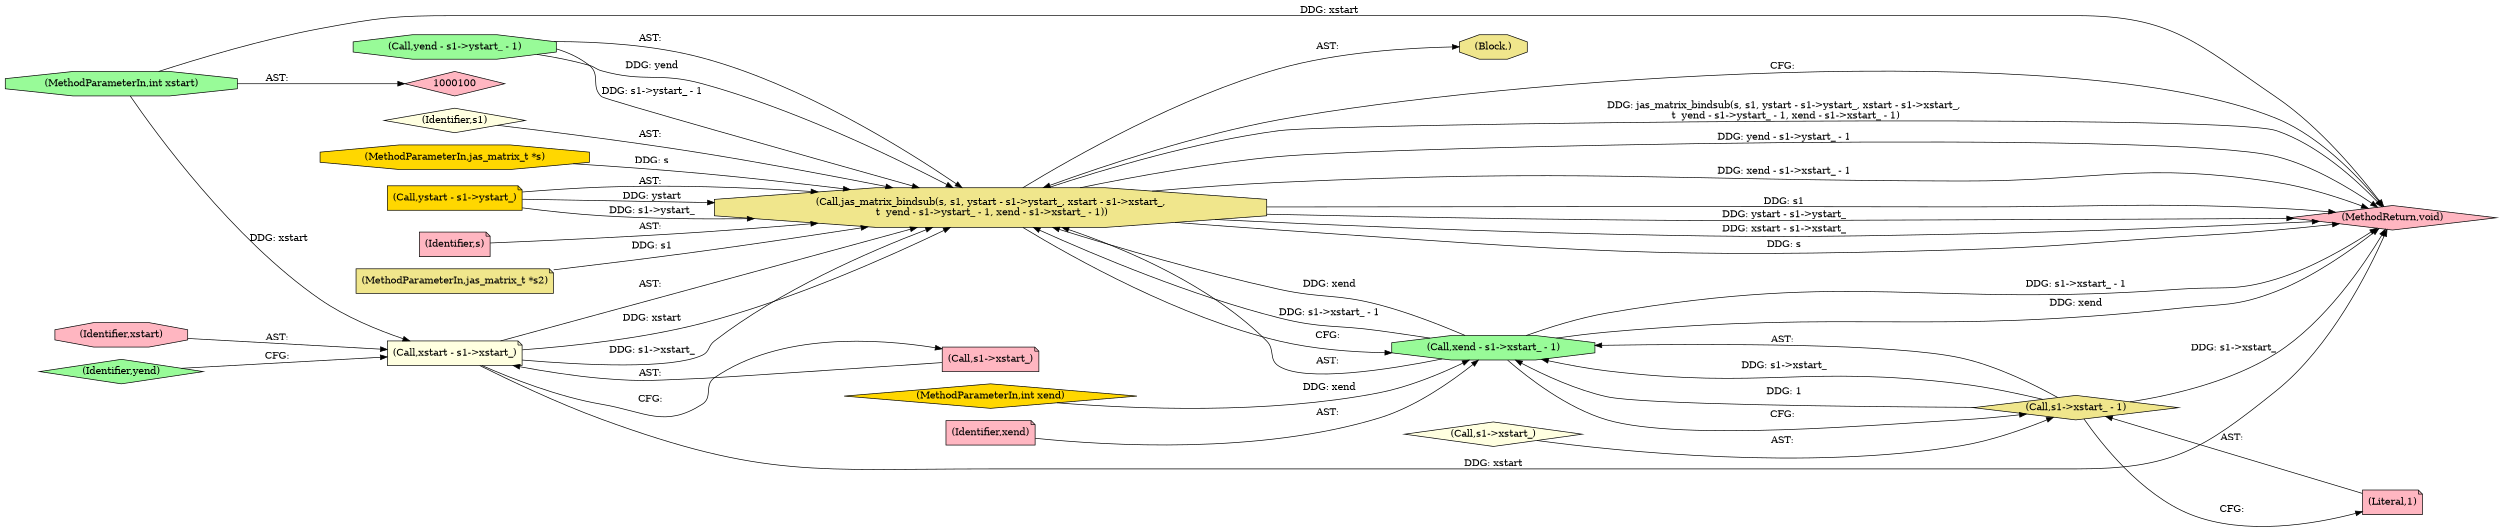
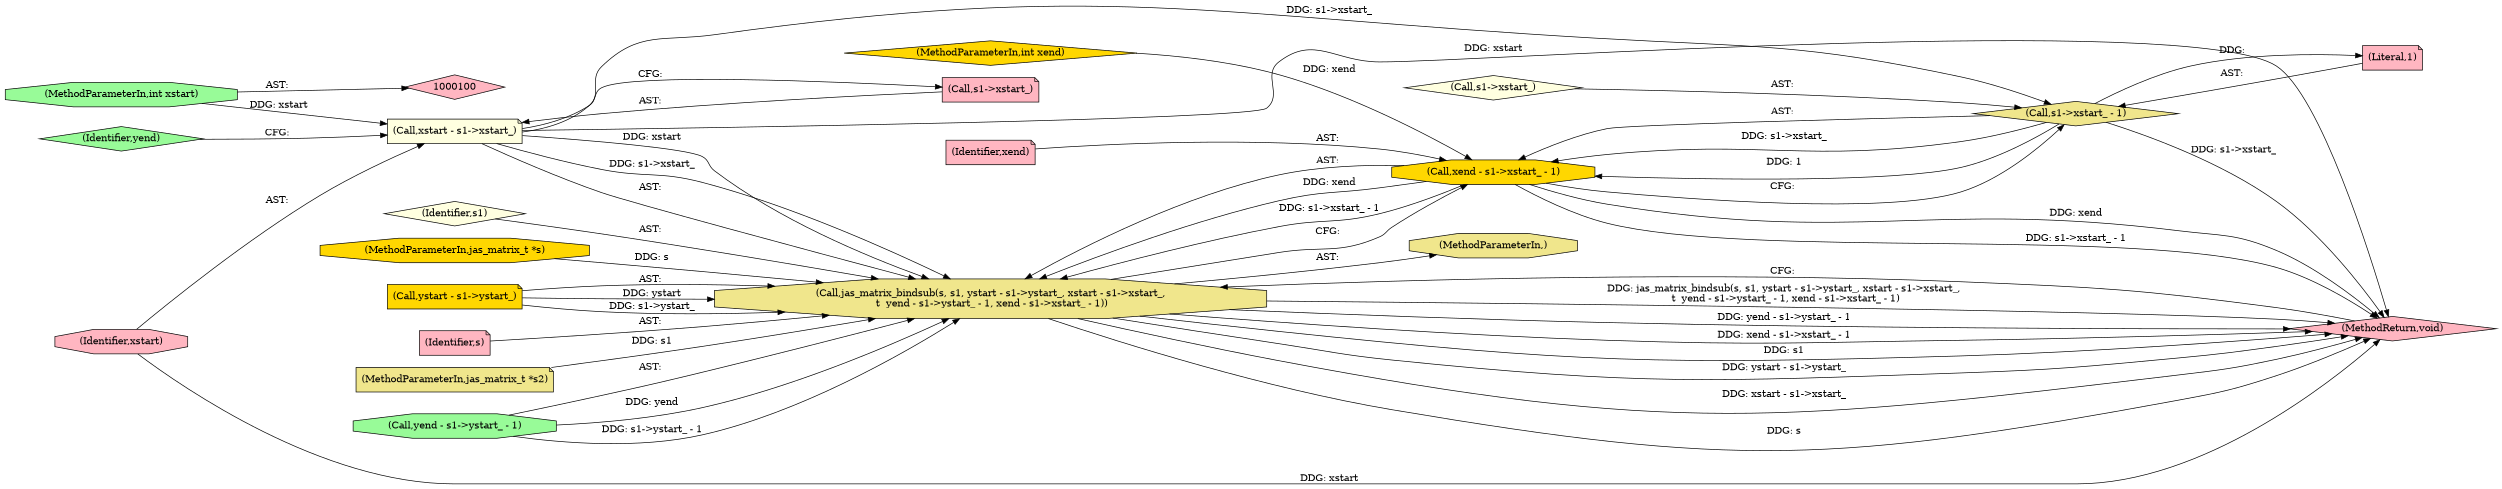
none -> (1264, 14)
(1298, 16) -> (1259, 484)
(1493, 47) -> (1493, 246)
(1493, 348) -> (1493, 172)
(2234, 509) -> (2234, 51)
